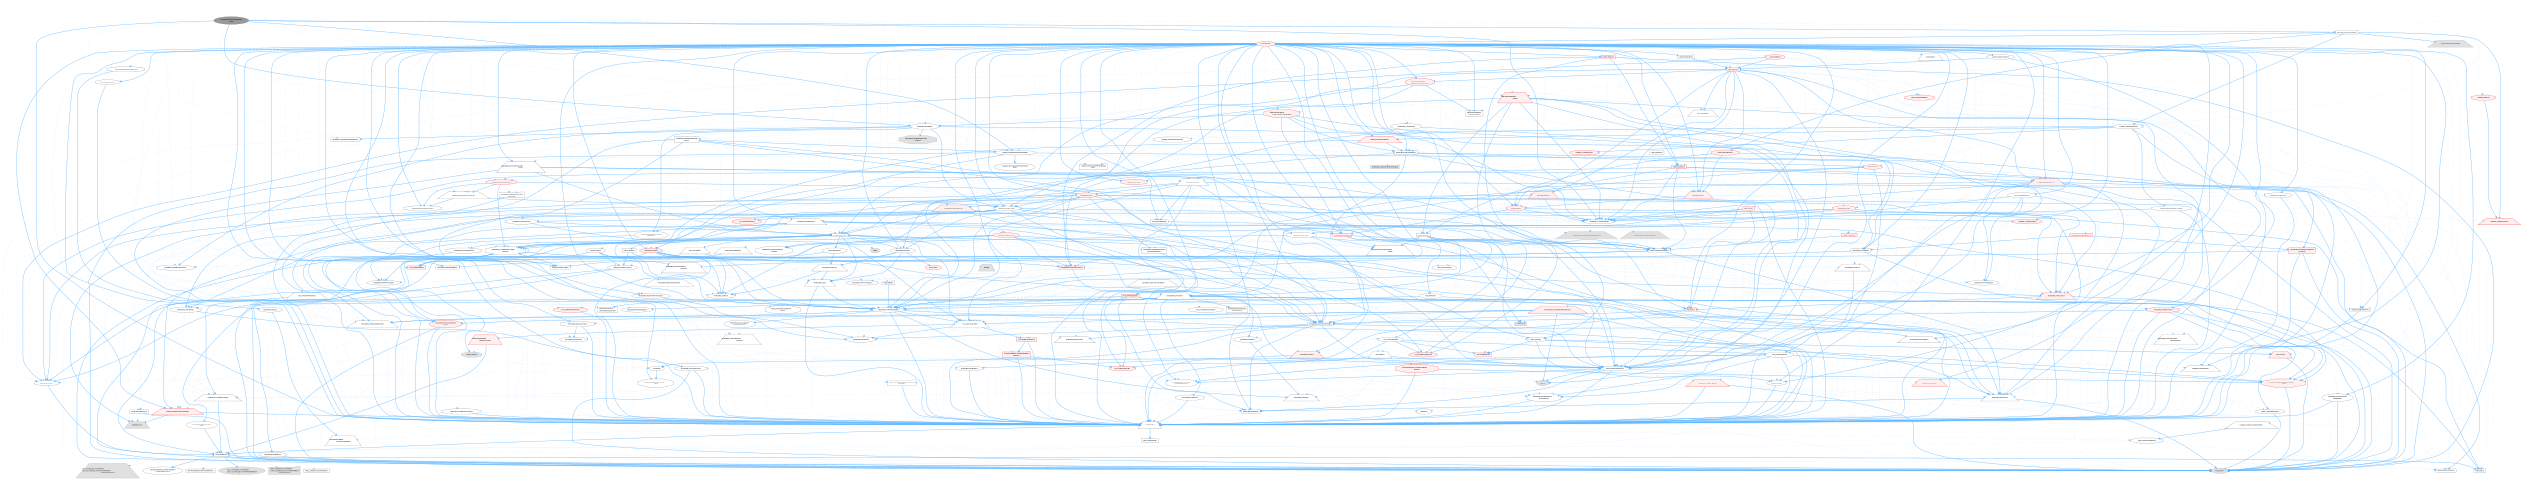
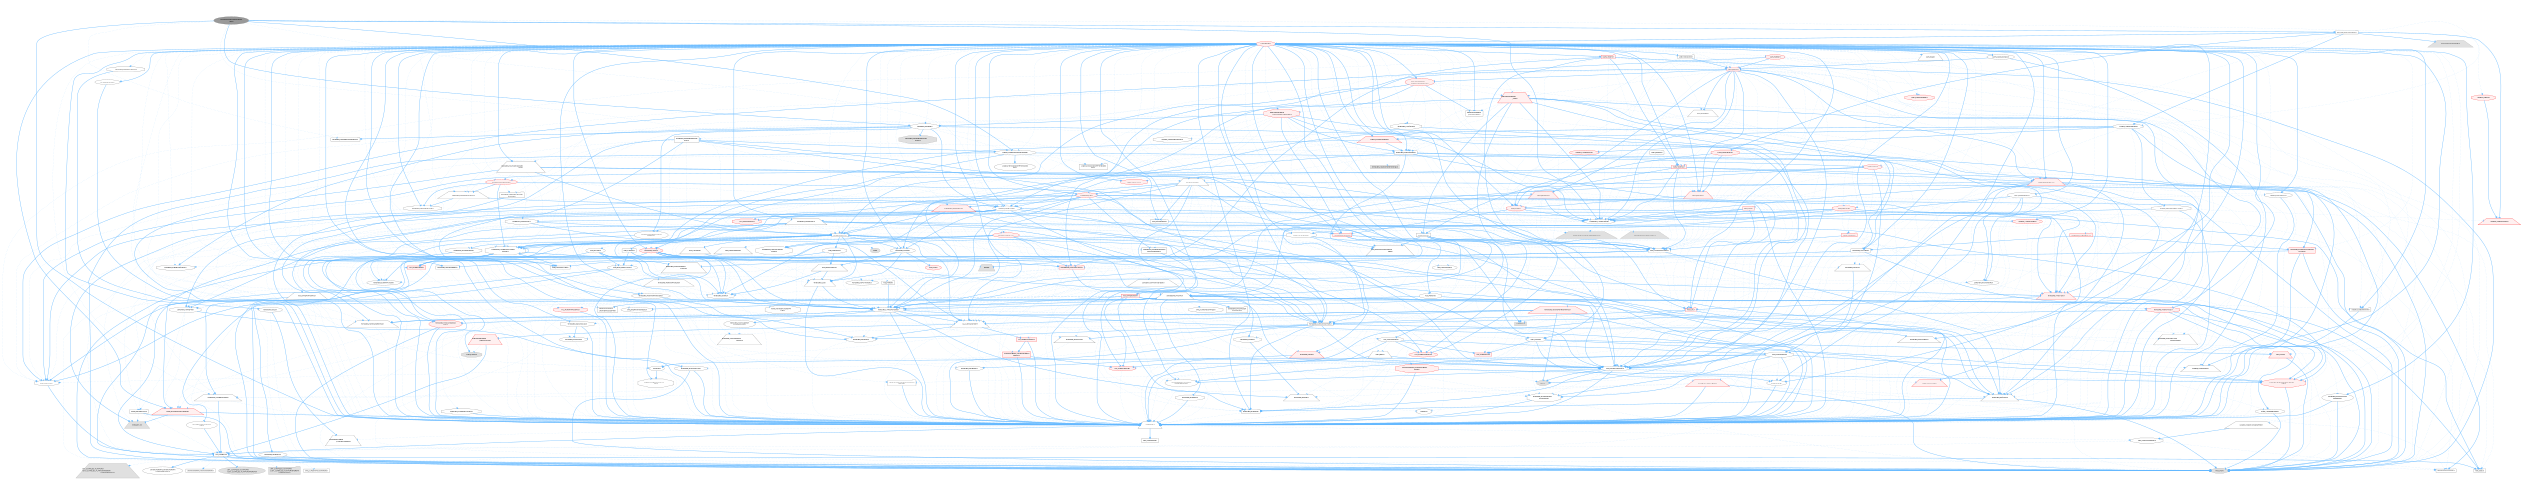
(1277, 79) -> (1314, 130)
